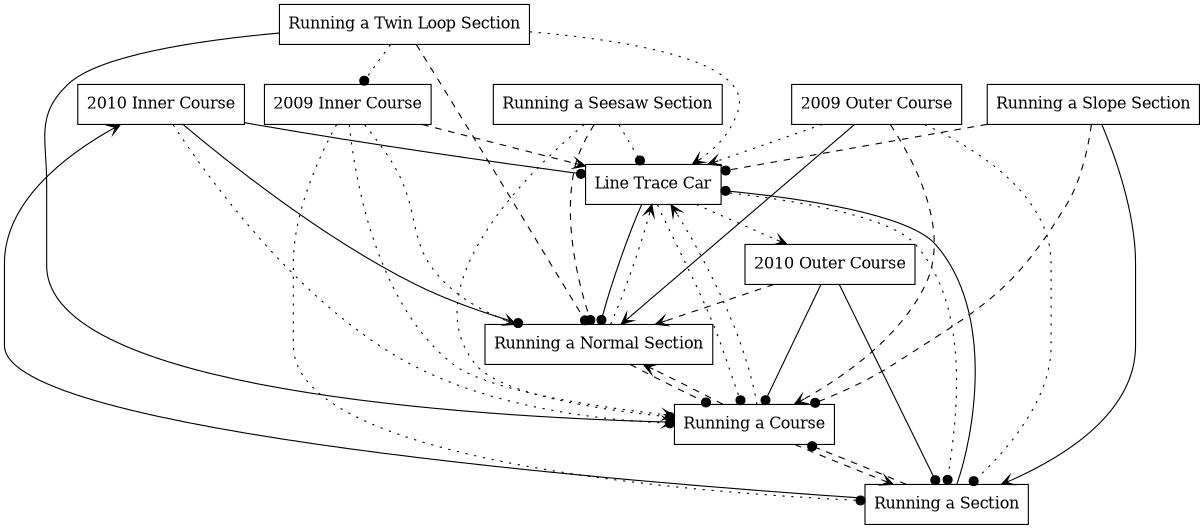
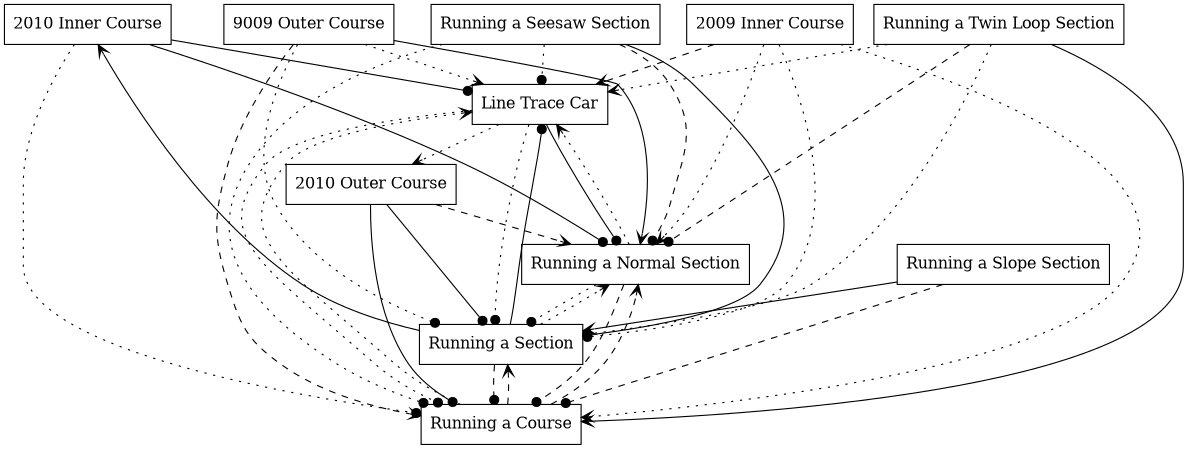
(379, 61) -> (842, 261)
(877, 104) -> (309, 24)
(859, 147) -> none
none -> (783, 221)
none -> (565, 302)
none -> (570, 308)
